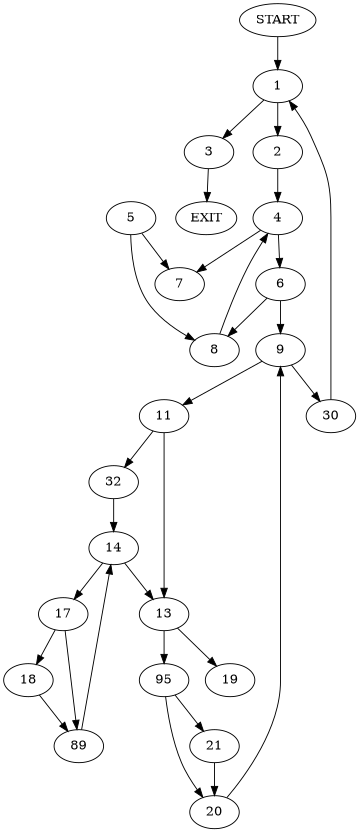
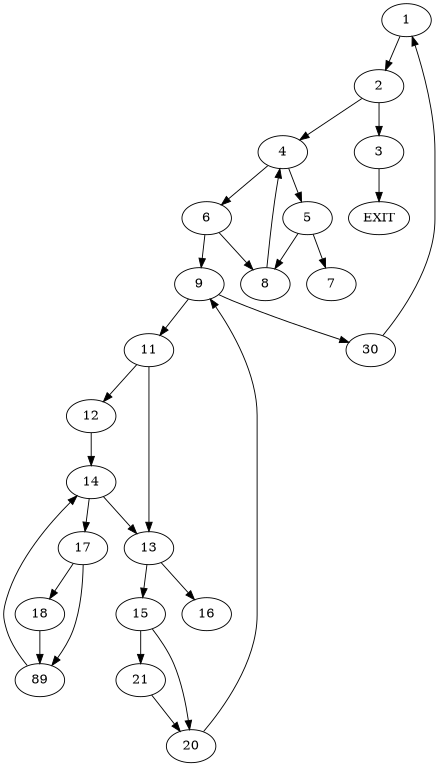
(278, 20) -> none
(247, 116) -> (379, 115)
(233, 249) -> (293, 181)
(114, 482) -> (91, 416)
(164, 680) -> (141, 614)
(230, 680) -> (207, 614)
